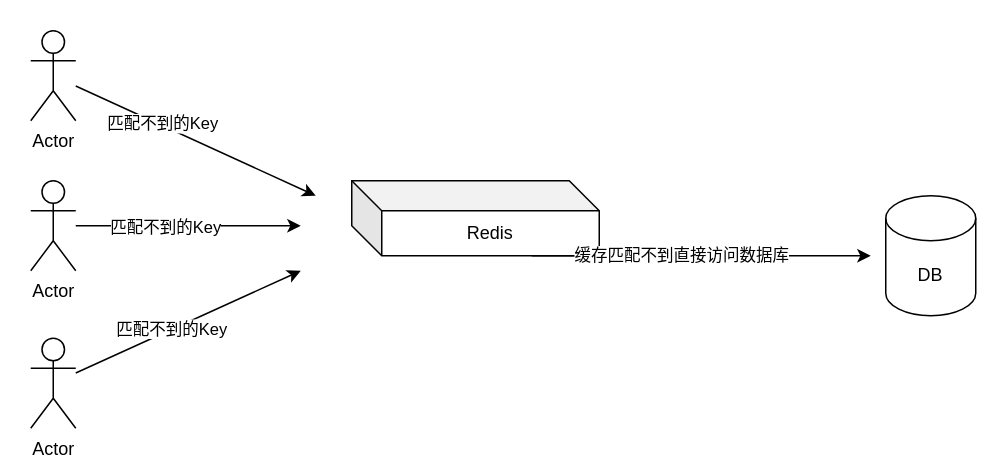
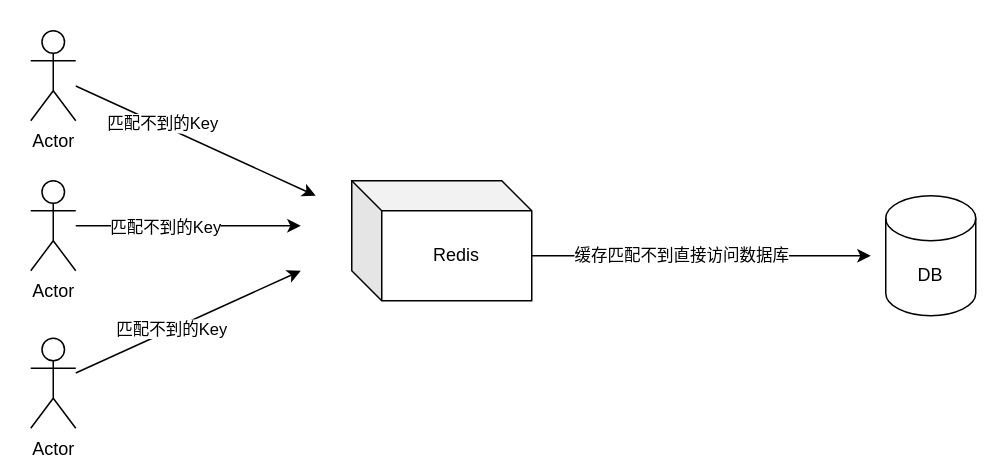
(476, 218) -> (442, 241)
